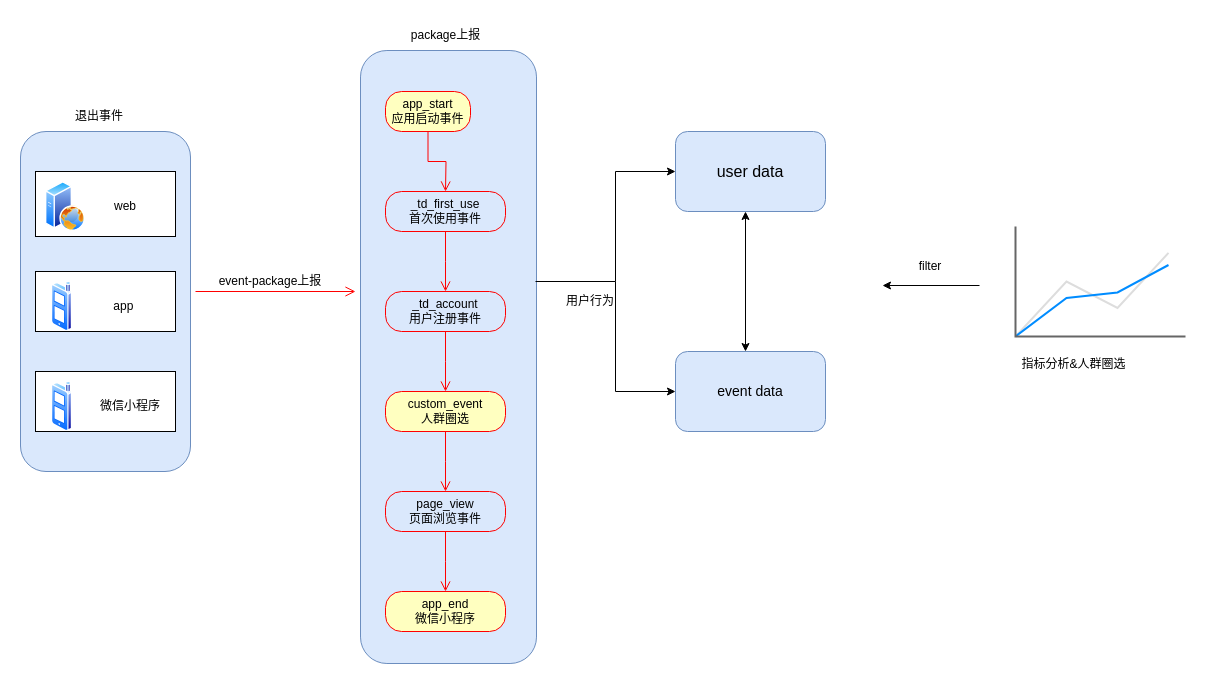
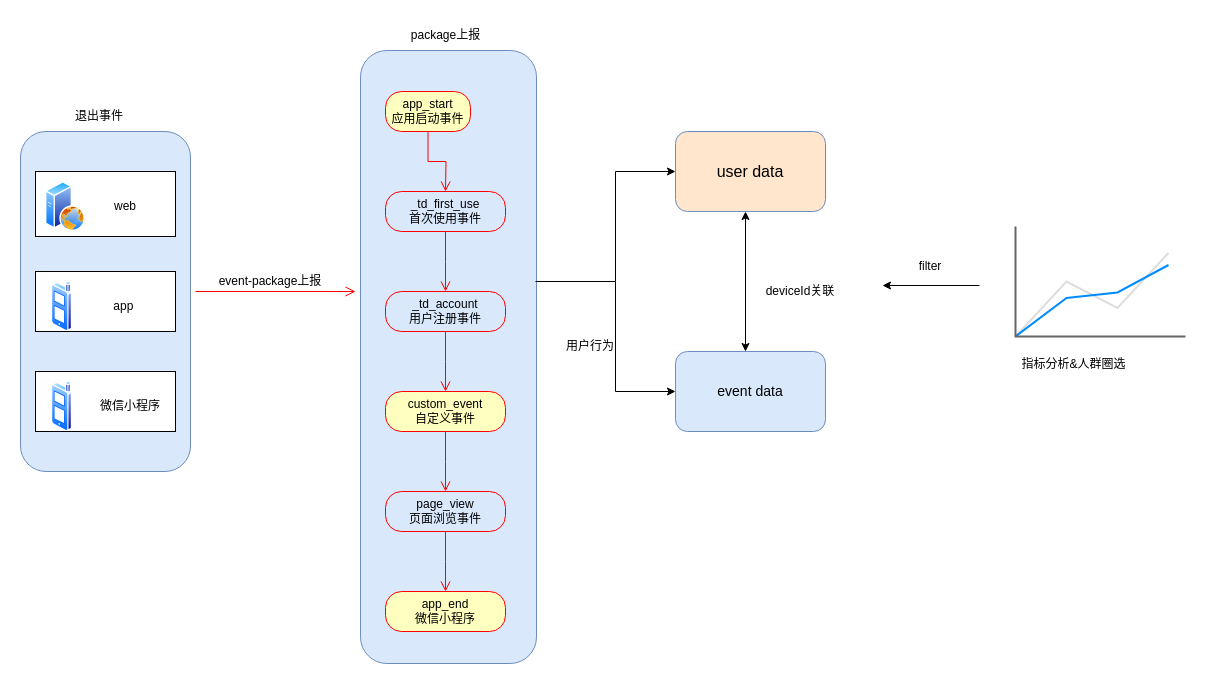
(751, 172) -> (751, 172)
none -> (801, 292)
(591, 302) -> (591, 347)
(446, 412) -> (446, 412)
